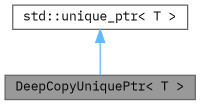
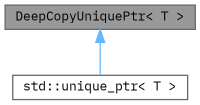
(100, 59) -> (100, 59)
